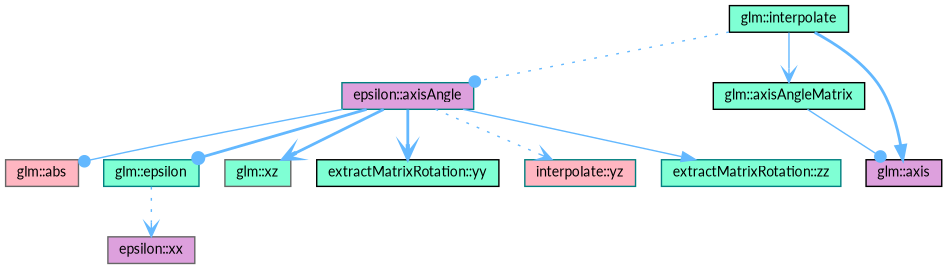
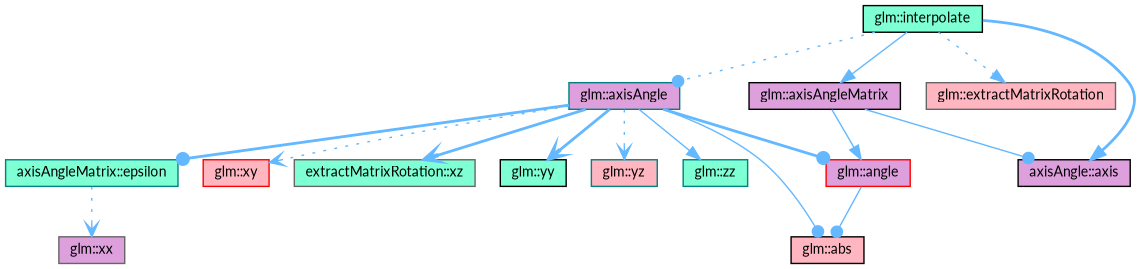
(789, 51) -> (880, 53)
(408, 96) -> (624, 96)
(789, 96) -> (825, 96)
none -> (1021, 96)
(42, 173) -> (828, 250)
(151, 173) -> (92, 173)
none -> (236, 173)
(258, 173) -> (385, 173)
(408, 173) -> (533, 173)
(580, 173) -> (624, 173)
(751, 173) -> (715, 173)
none -> (868, 173)
(904, 173) -> (1074, 173)
(151, 250) -> (92, 250)
